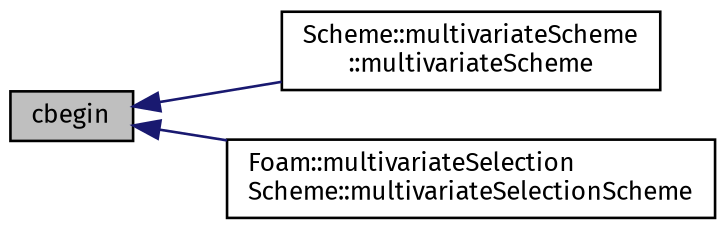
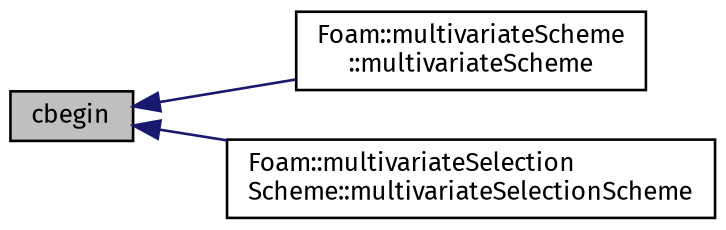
(471, 51) -> (471, 51)
